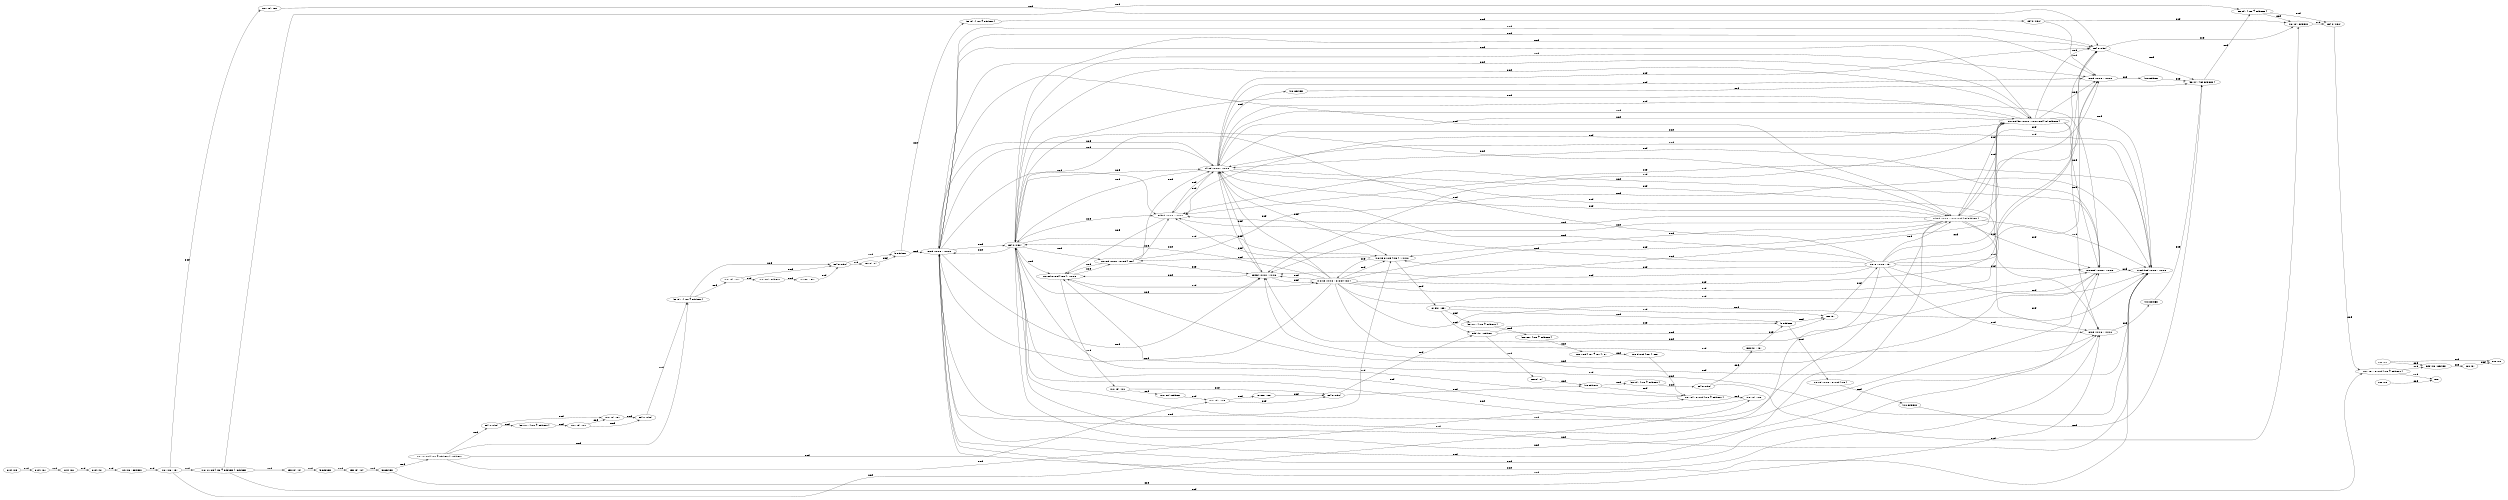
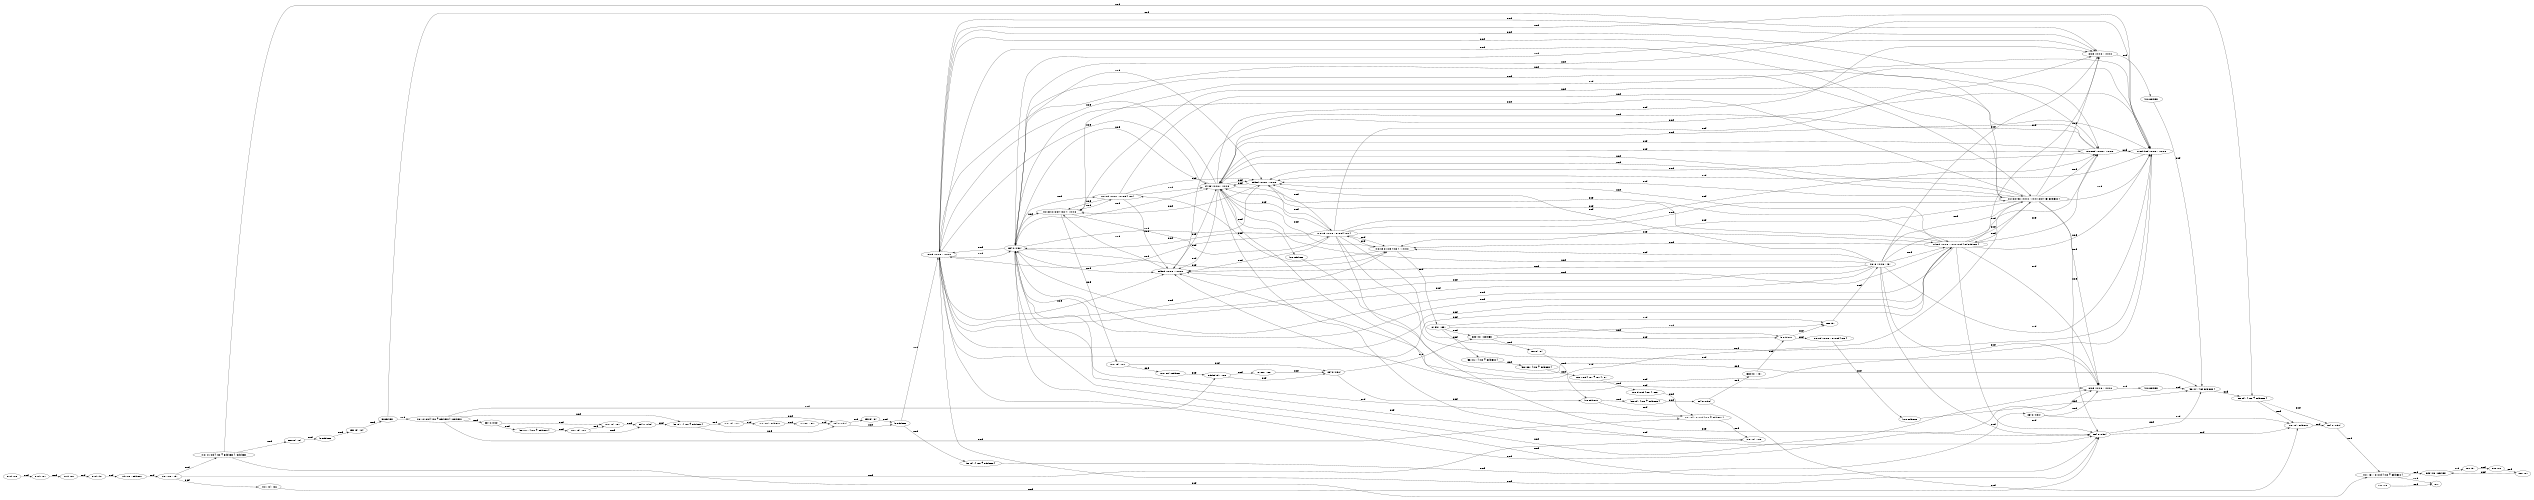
none -> (1710, 223)
(2439, 361) -> (2509, 471)
(1217, 401) -> (1217, 375)
